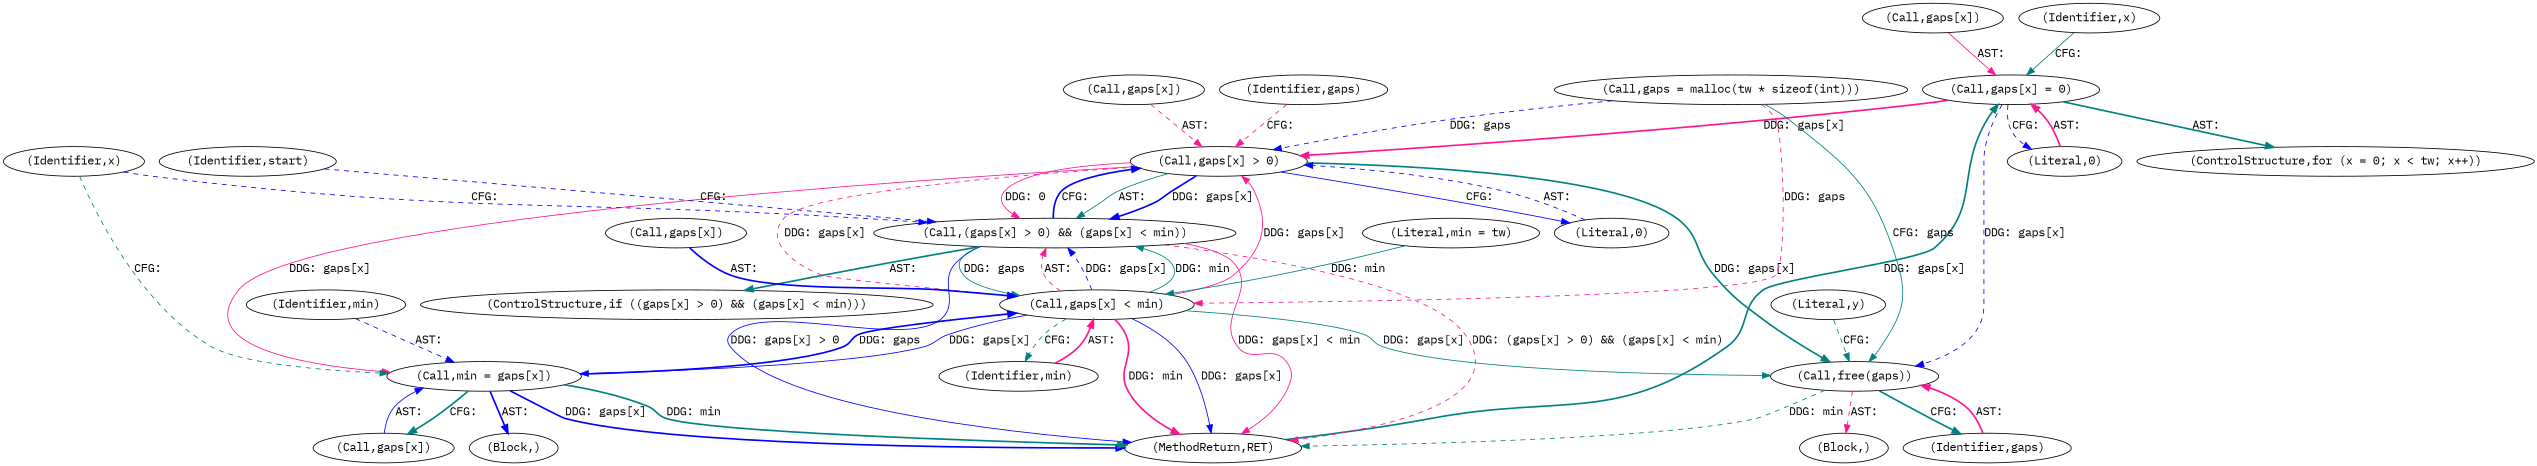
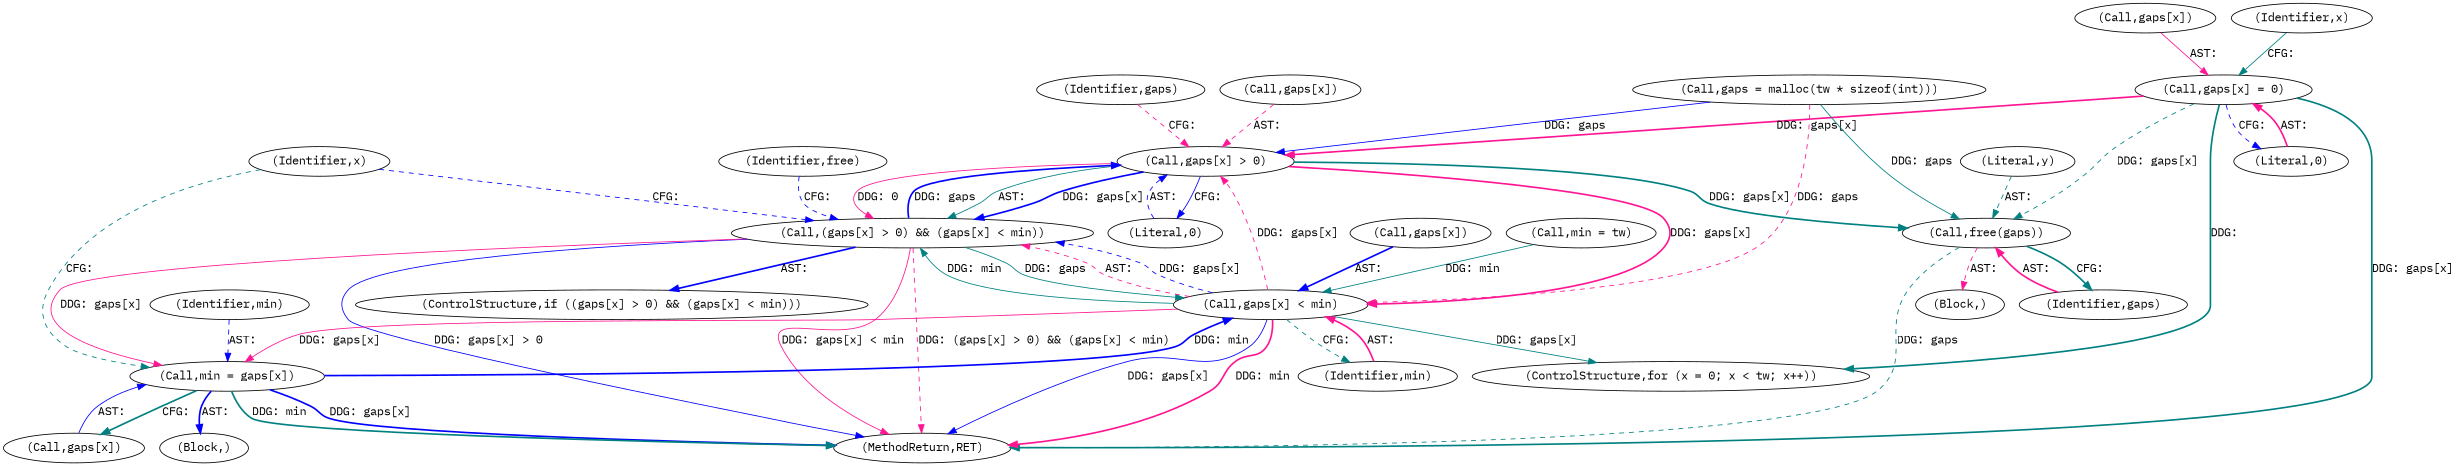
(1446, 120) -> (1497, 127)
(2210, 126) -> (2228, 233)
(248, 161) -> (803, 161)
(1079, 197) -> (945, 197)
(826, 202) -> (1641, 207)
(582, 212) -> (330, 258)
(1451, 233) -> (1581, 233)
(1923, 233) -> (1922, 161)
(1984, 248) -> (2105, 156)
(1245, 264) -> (1252, 234)
(866, 267) -> (767, 268)
(890, 341) -> (1222, 341)
(1860, 341) -> (2022, 197)
(1456, 361) -> (1460, 339)
(811, 362) -> (712, 320)
(1702, 362) -> (1860, 436)
(1816, 412) -> (1927, 341)
